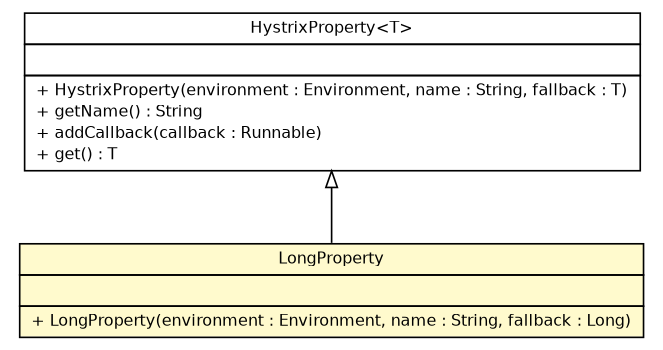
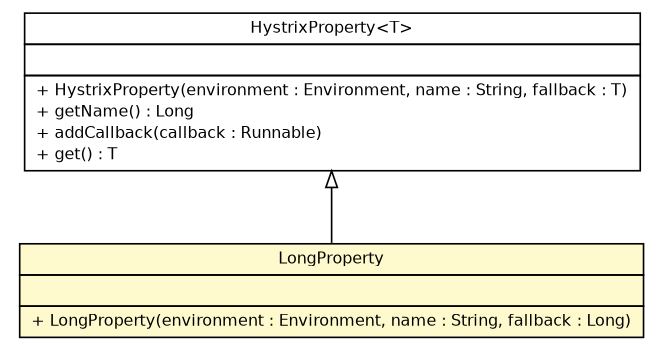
(120, 112) -> (116, 112)
